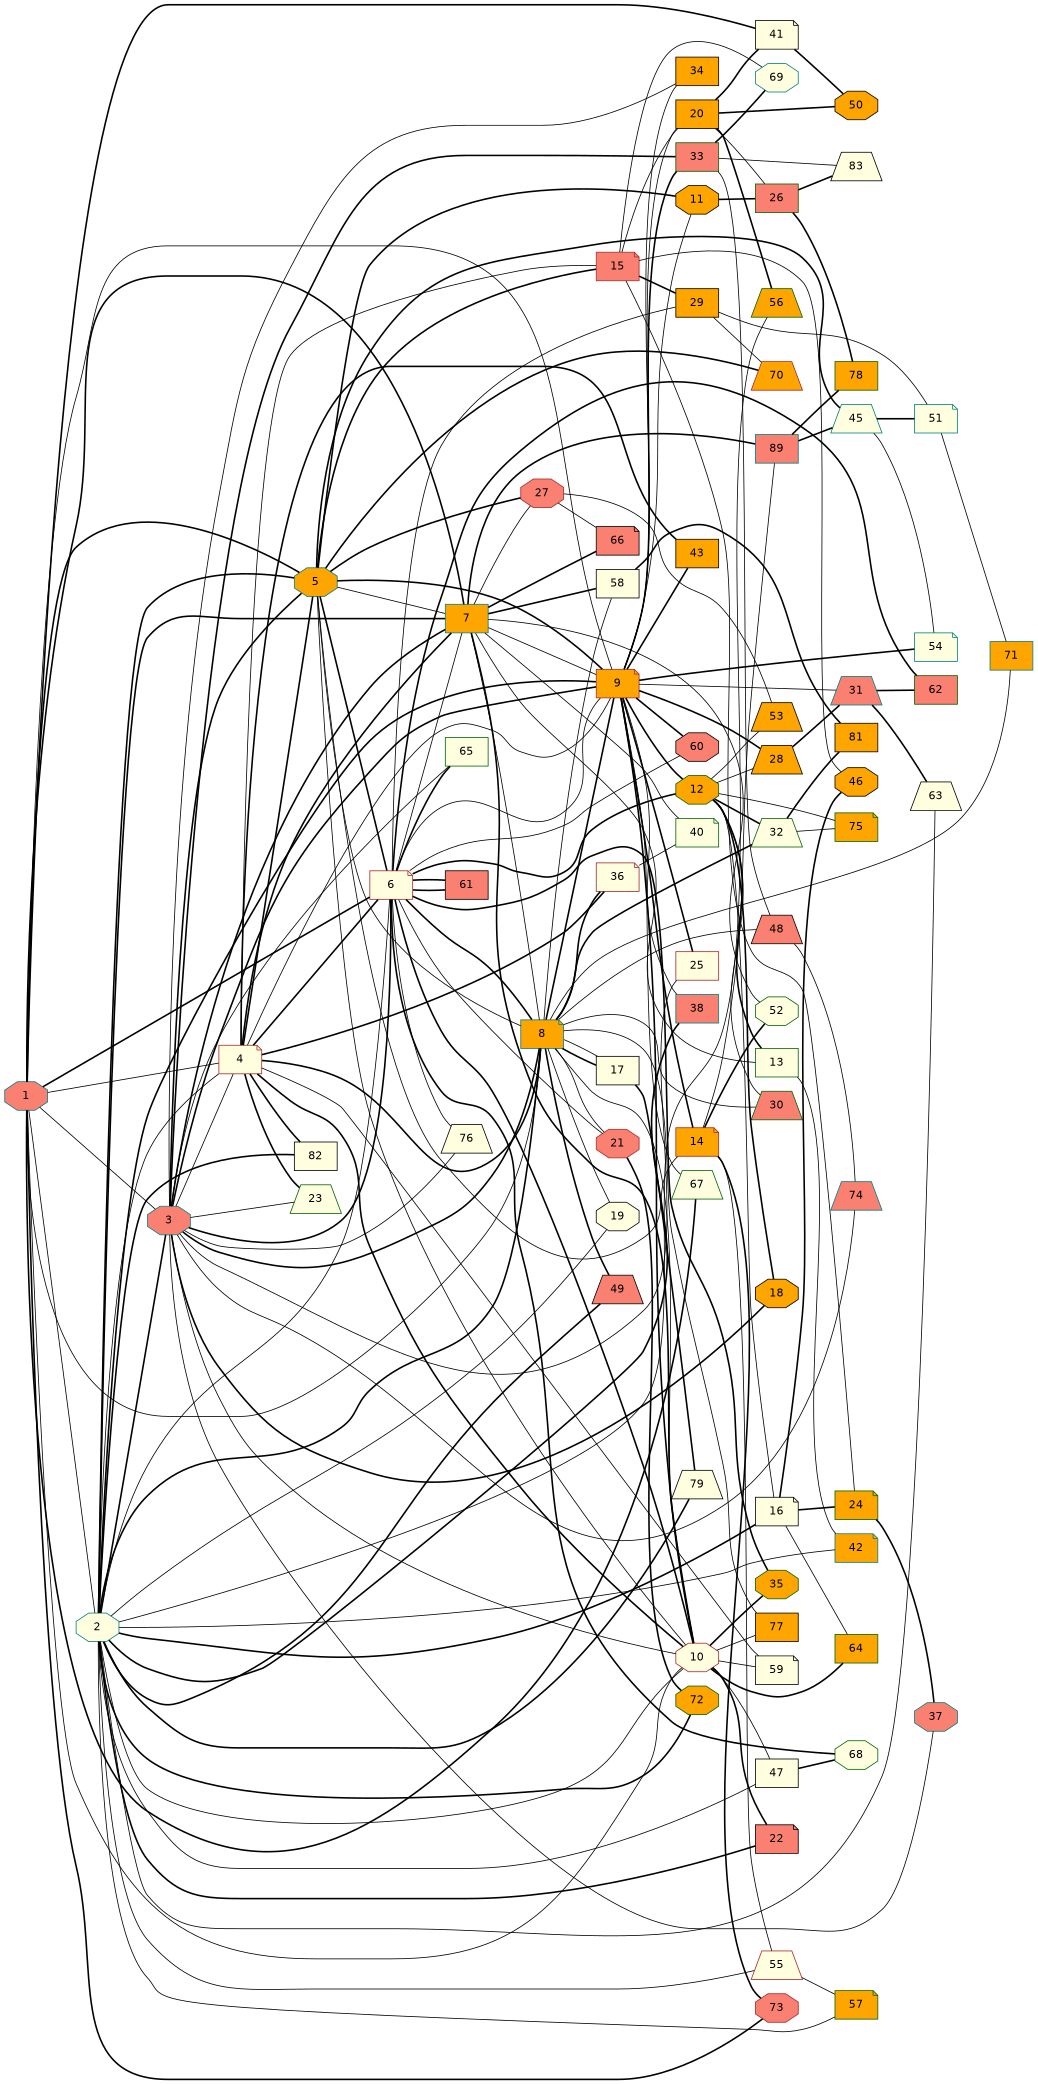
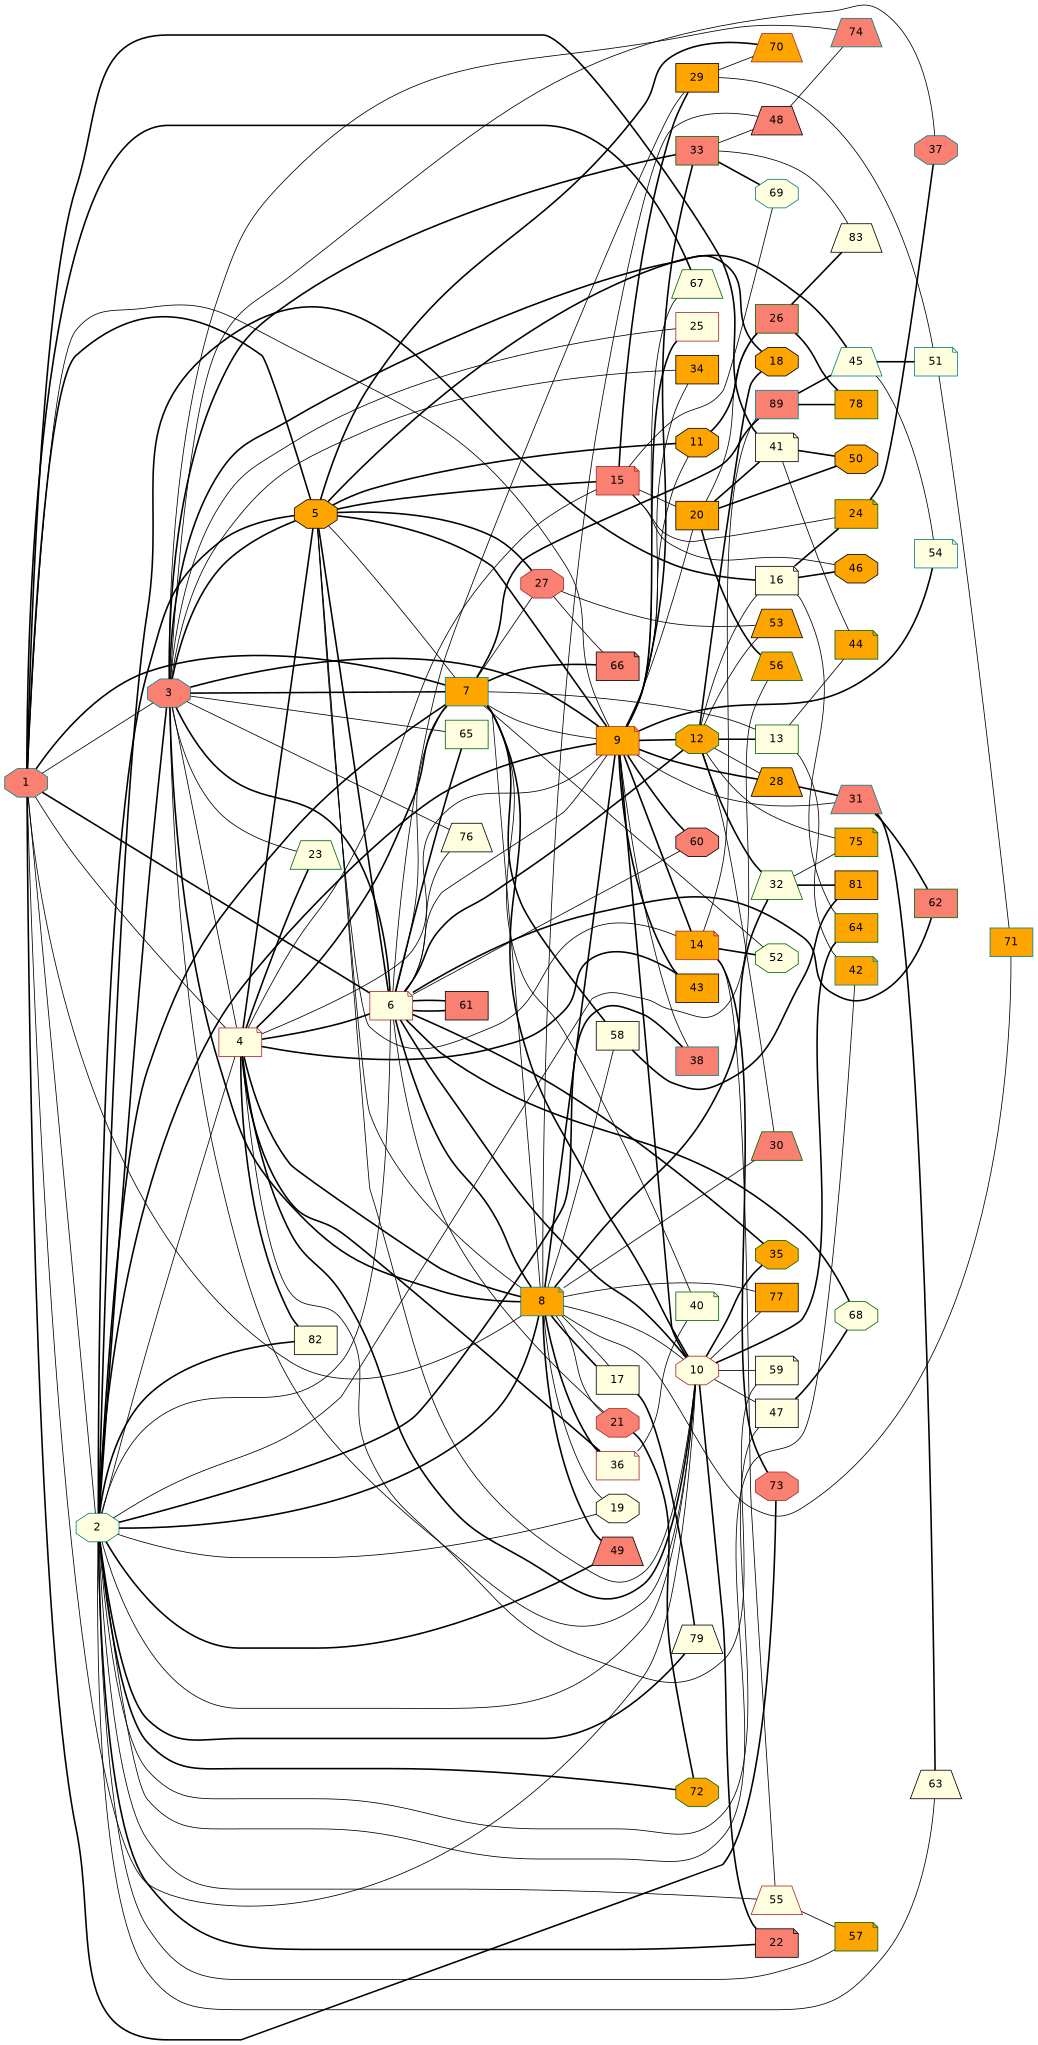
(316, 582) -> (316, 514)
none -> (856, 645)
